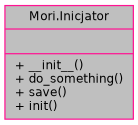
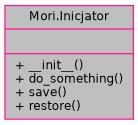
(36, 106) -> (48, 106)
